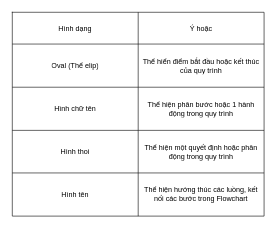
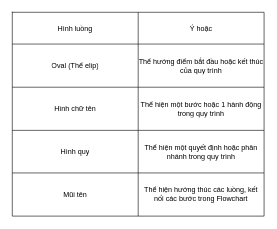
(75, 29) -> (75, 29)
(201, 66) -> (201, 66)
(201, 109) -> (201, 109)
(75, 152) -> (75, 152)
(201, 152) -> (201, 152)
(75, 195) -> (75, 195)
